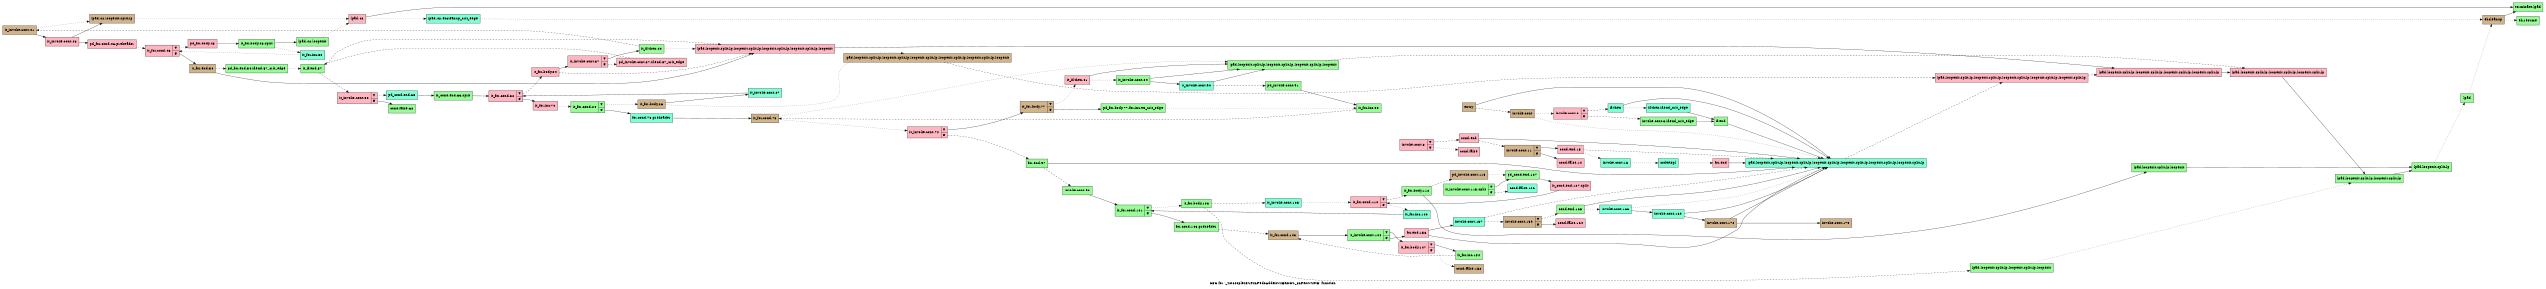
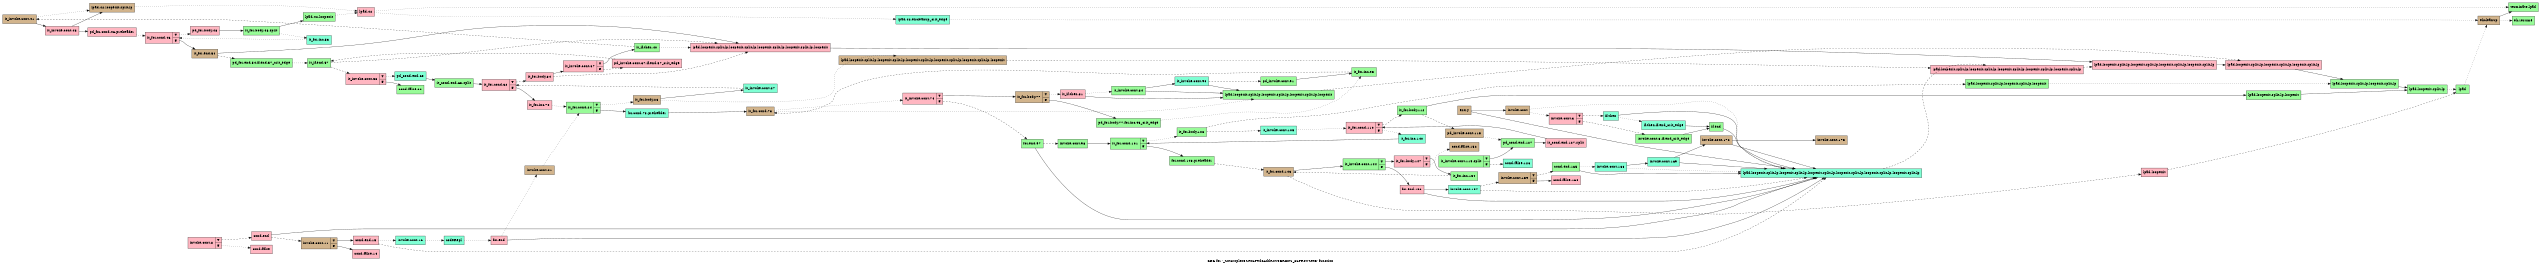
(1438, 7) -> (1440, 7)
(637, 94) -> (631, 87)
(1492, 110) -> (1487, 110)
none -> (540, 170)
none -> (2154, 172)
